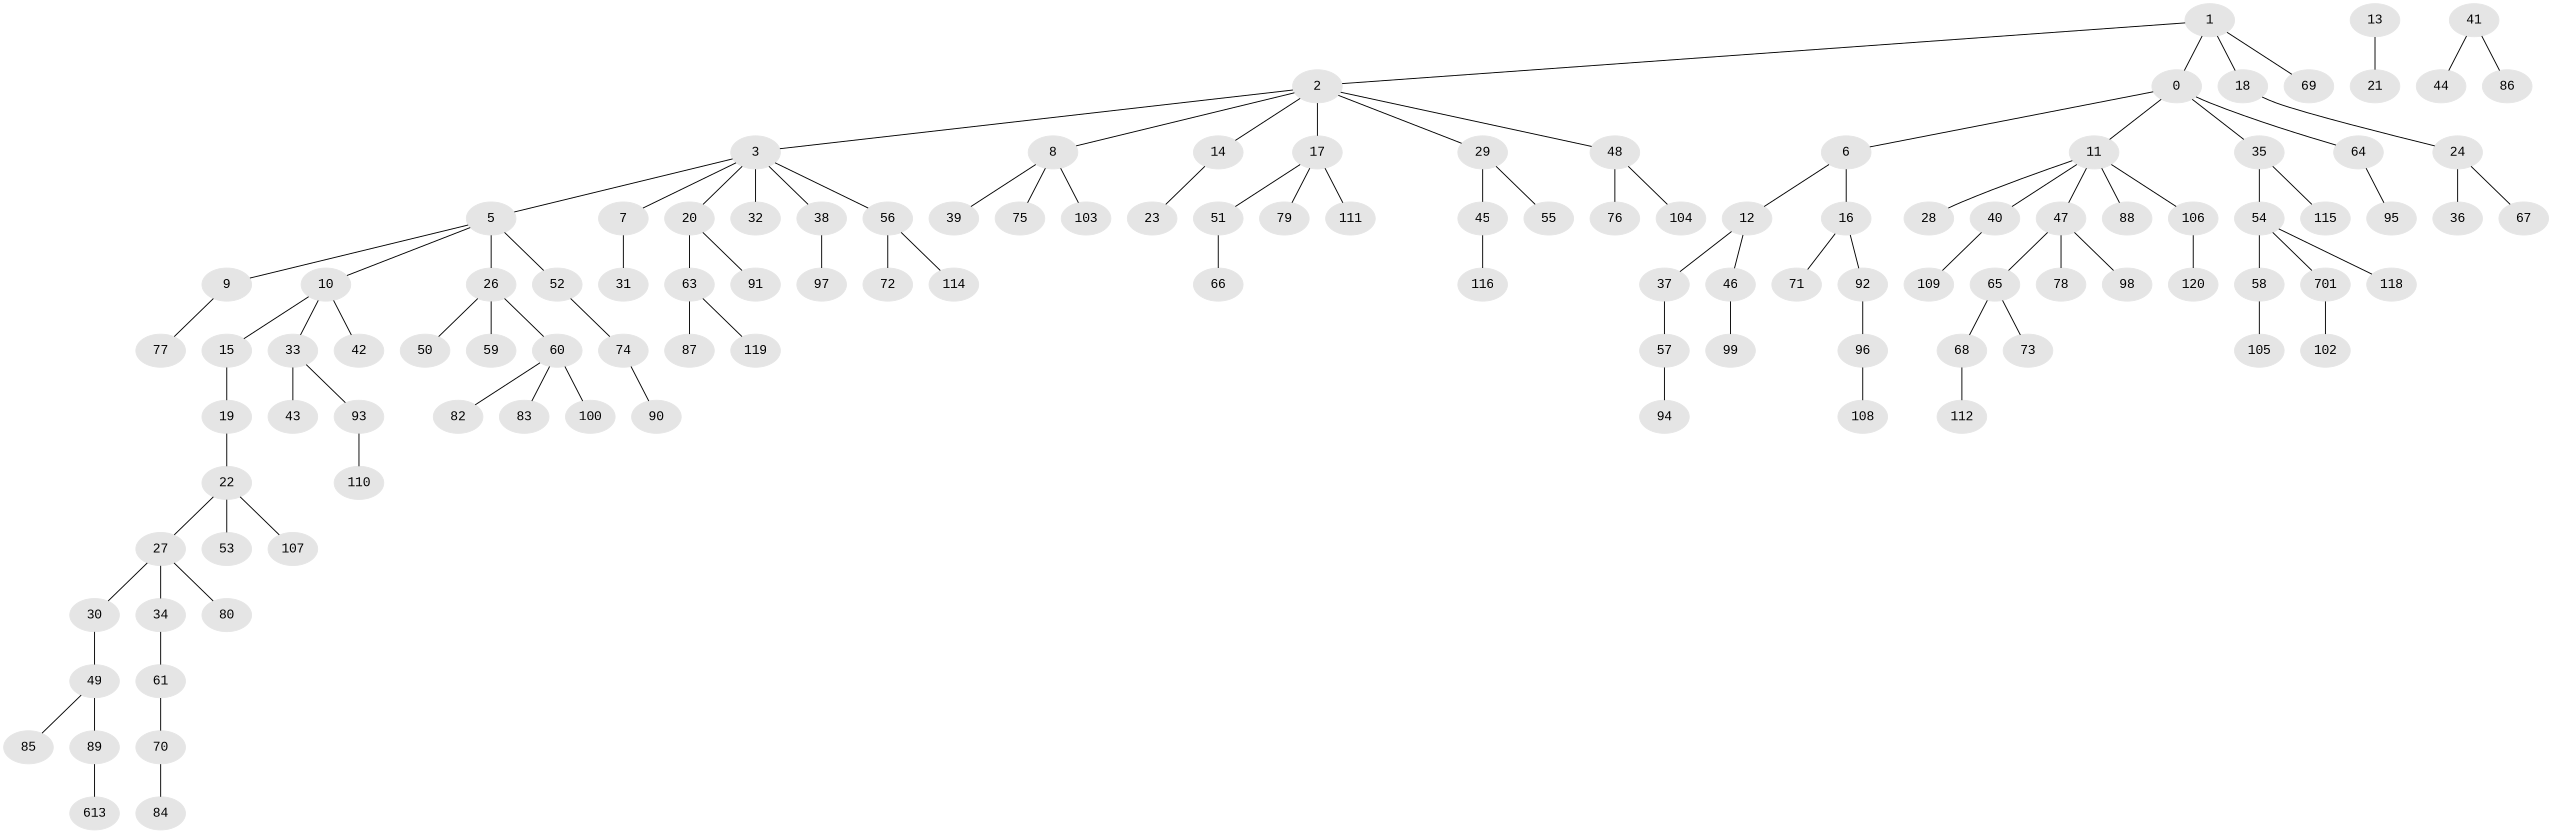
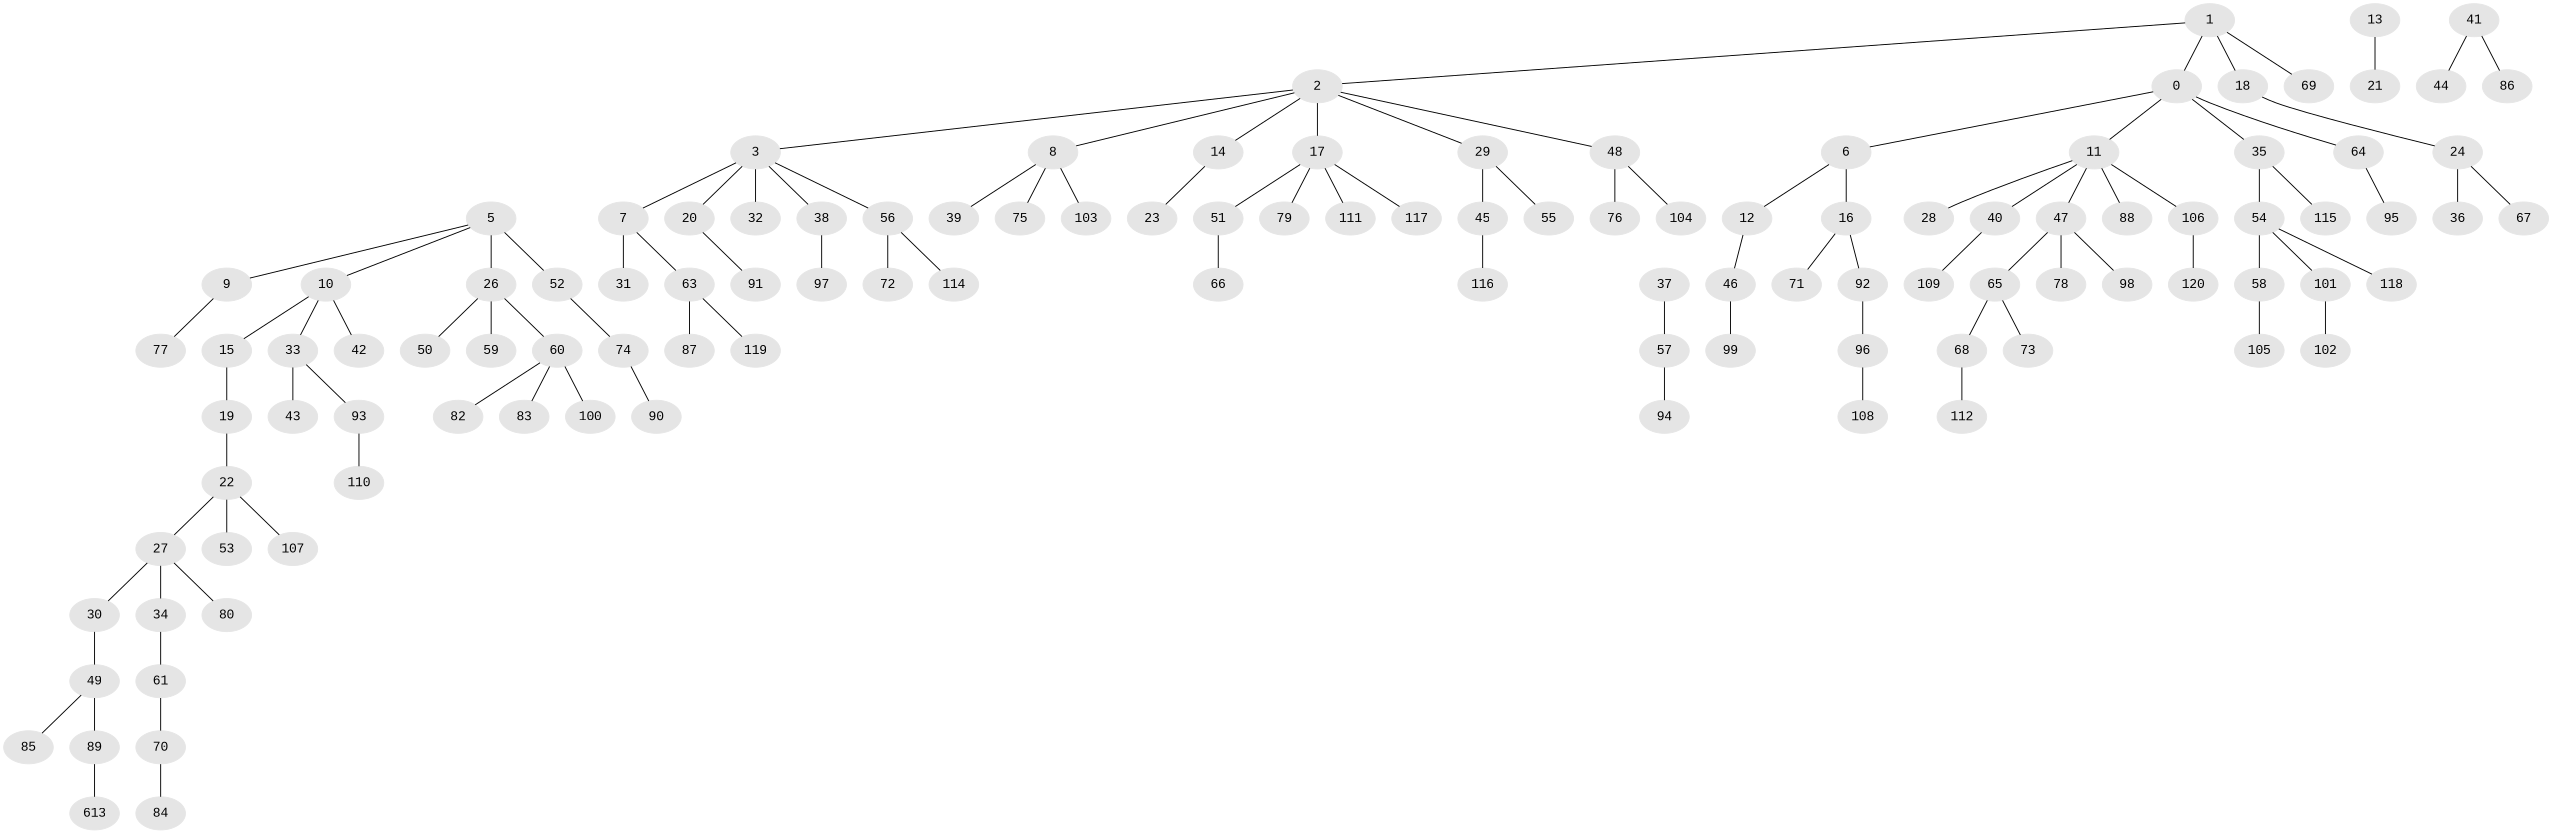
(623, 185) -> none
none -> (1417, 218)
(689, 252) -> (656, 251)
(1706, 252) -> none
(2325, 285) -> (2325, 285)
